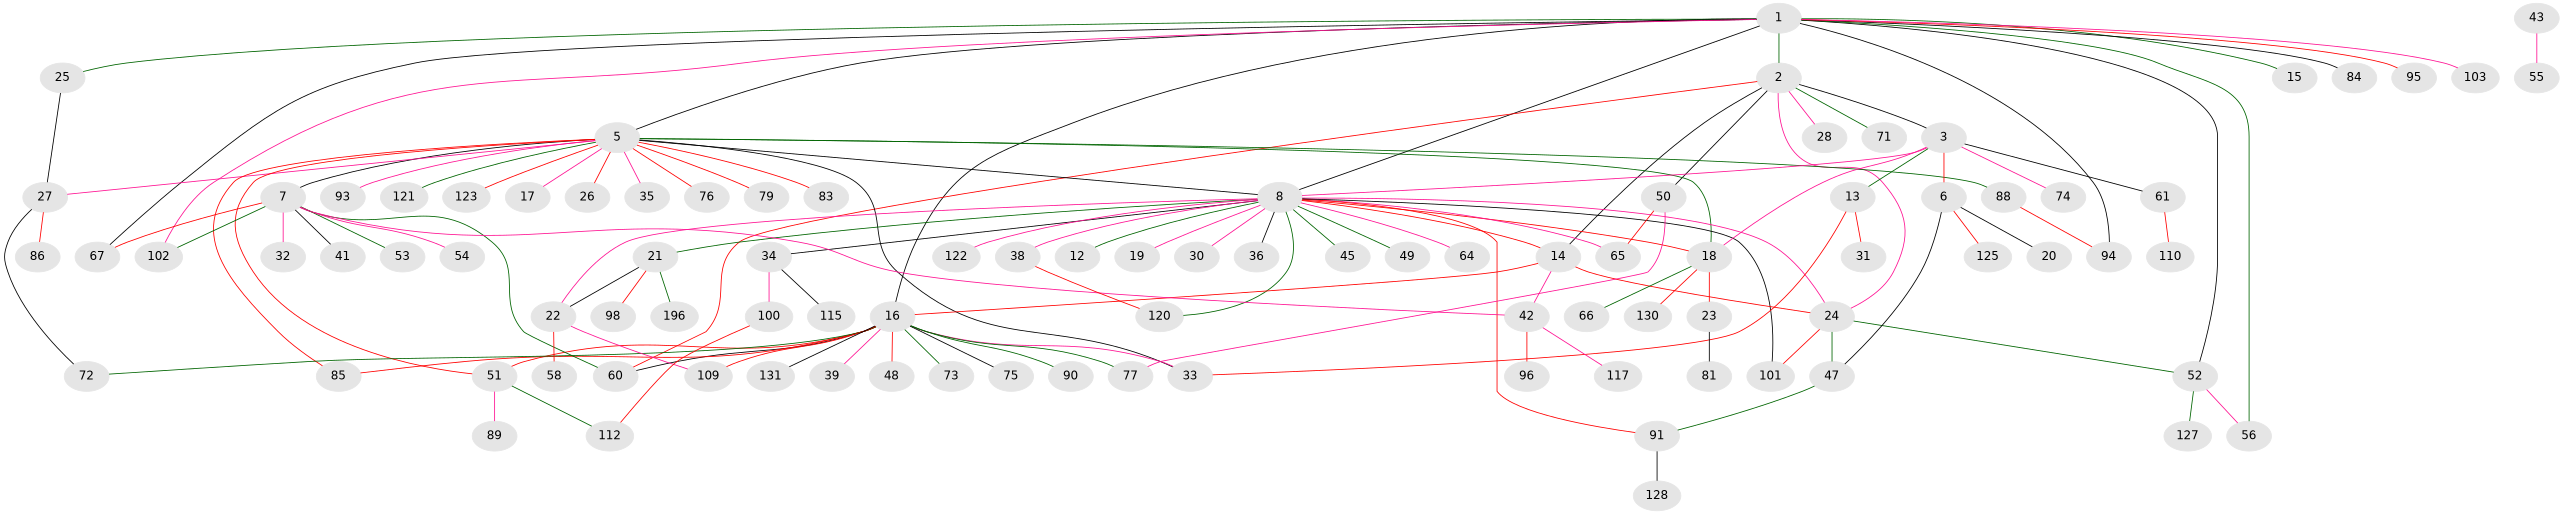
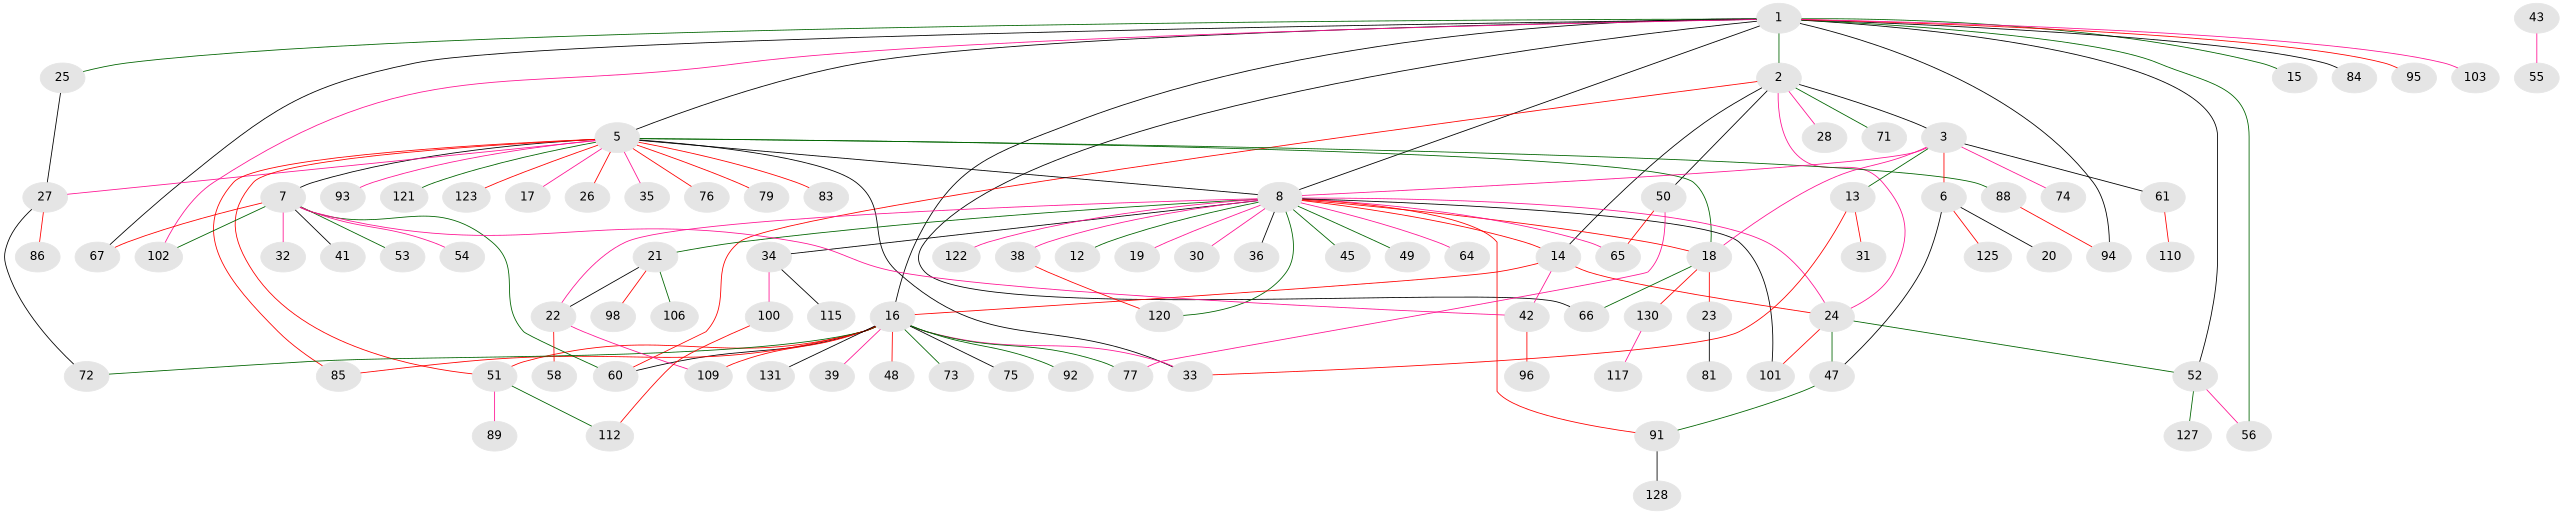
none -> (1072, 155)
(675, 317) -> (675, 317)
(1572, 347) -> (1634, 344)
(1071, 376) -> (1071, 376)
